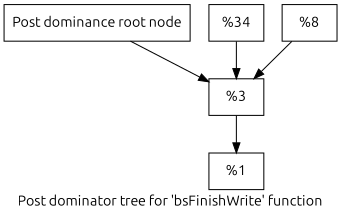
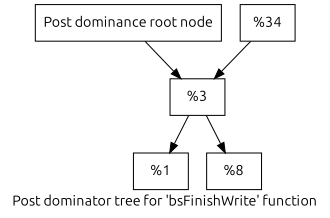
(277, 56) -> (213, 130)
